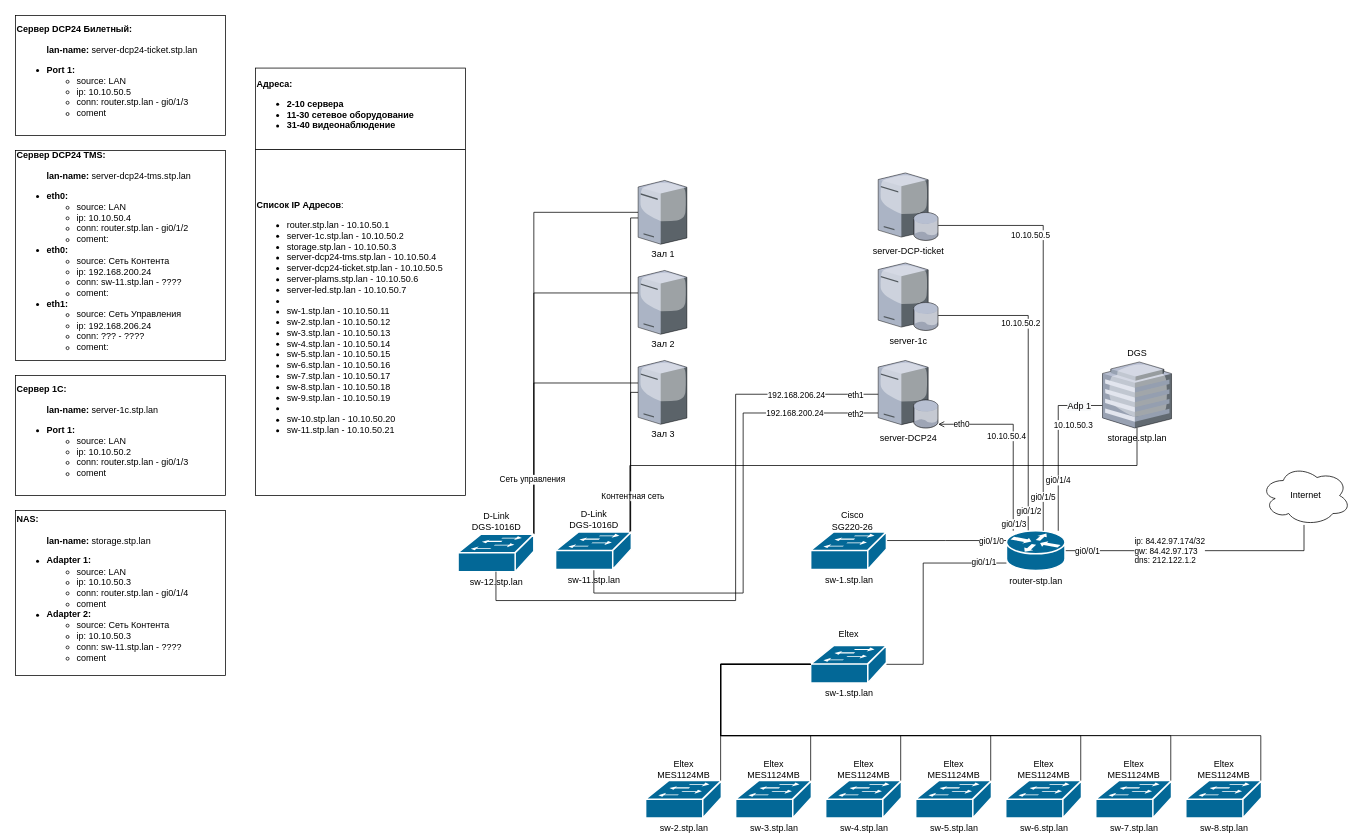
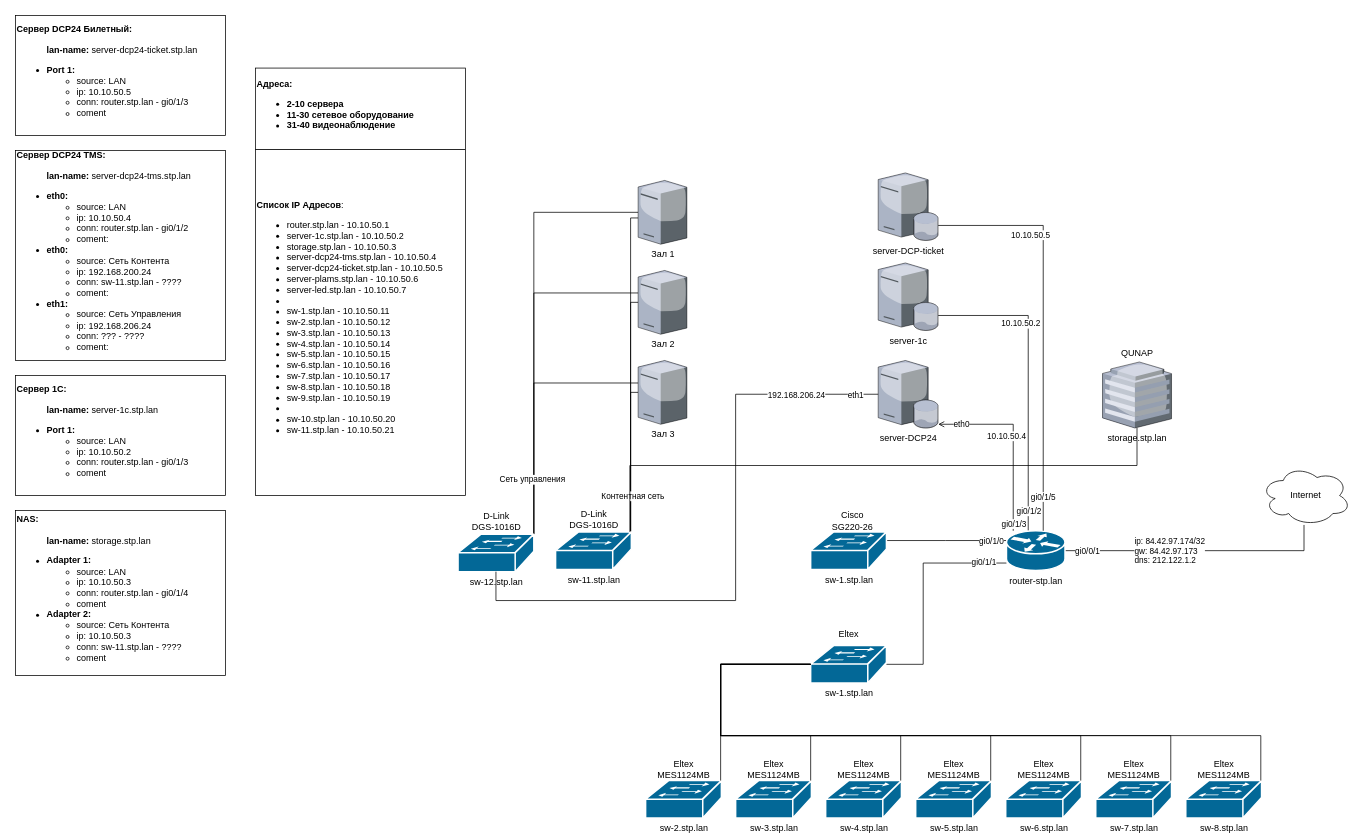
none -> (634, 302)
(1137, 353) -> (1137, 353)
(1058, 447) -> none
(743, 503) -> none
